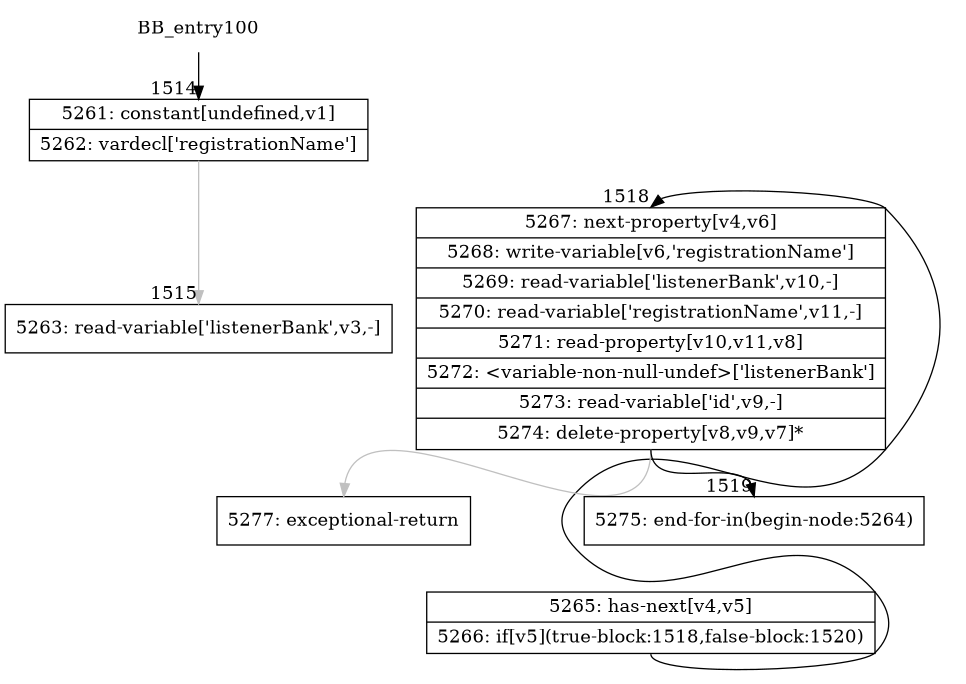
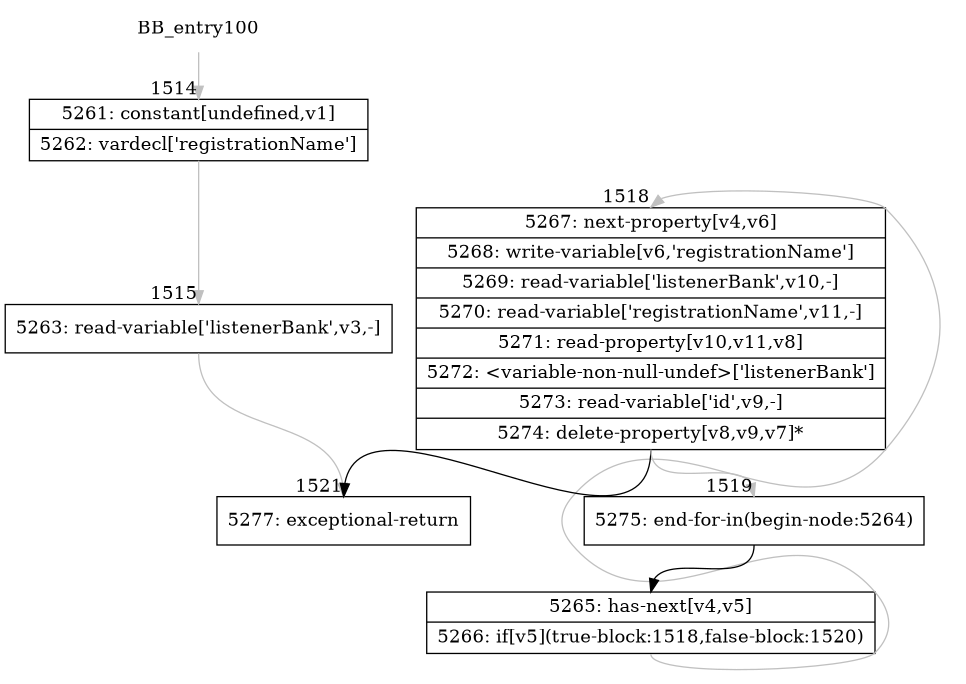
(199, 69) -> (199, 69)
none -> (265, 423)
(604, 472) -> (604, 472)
(696, 473) -> (696, 473)
(504, 475) -> (504, 475)
none -> (689, 568)
